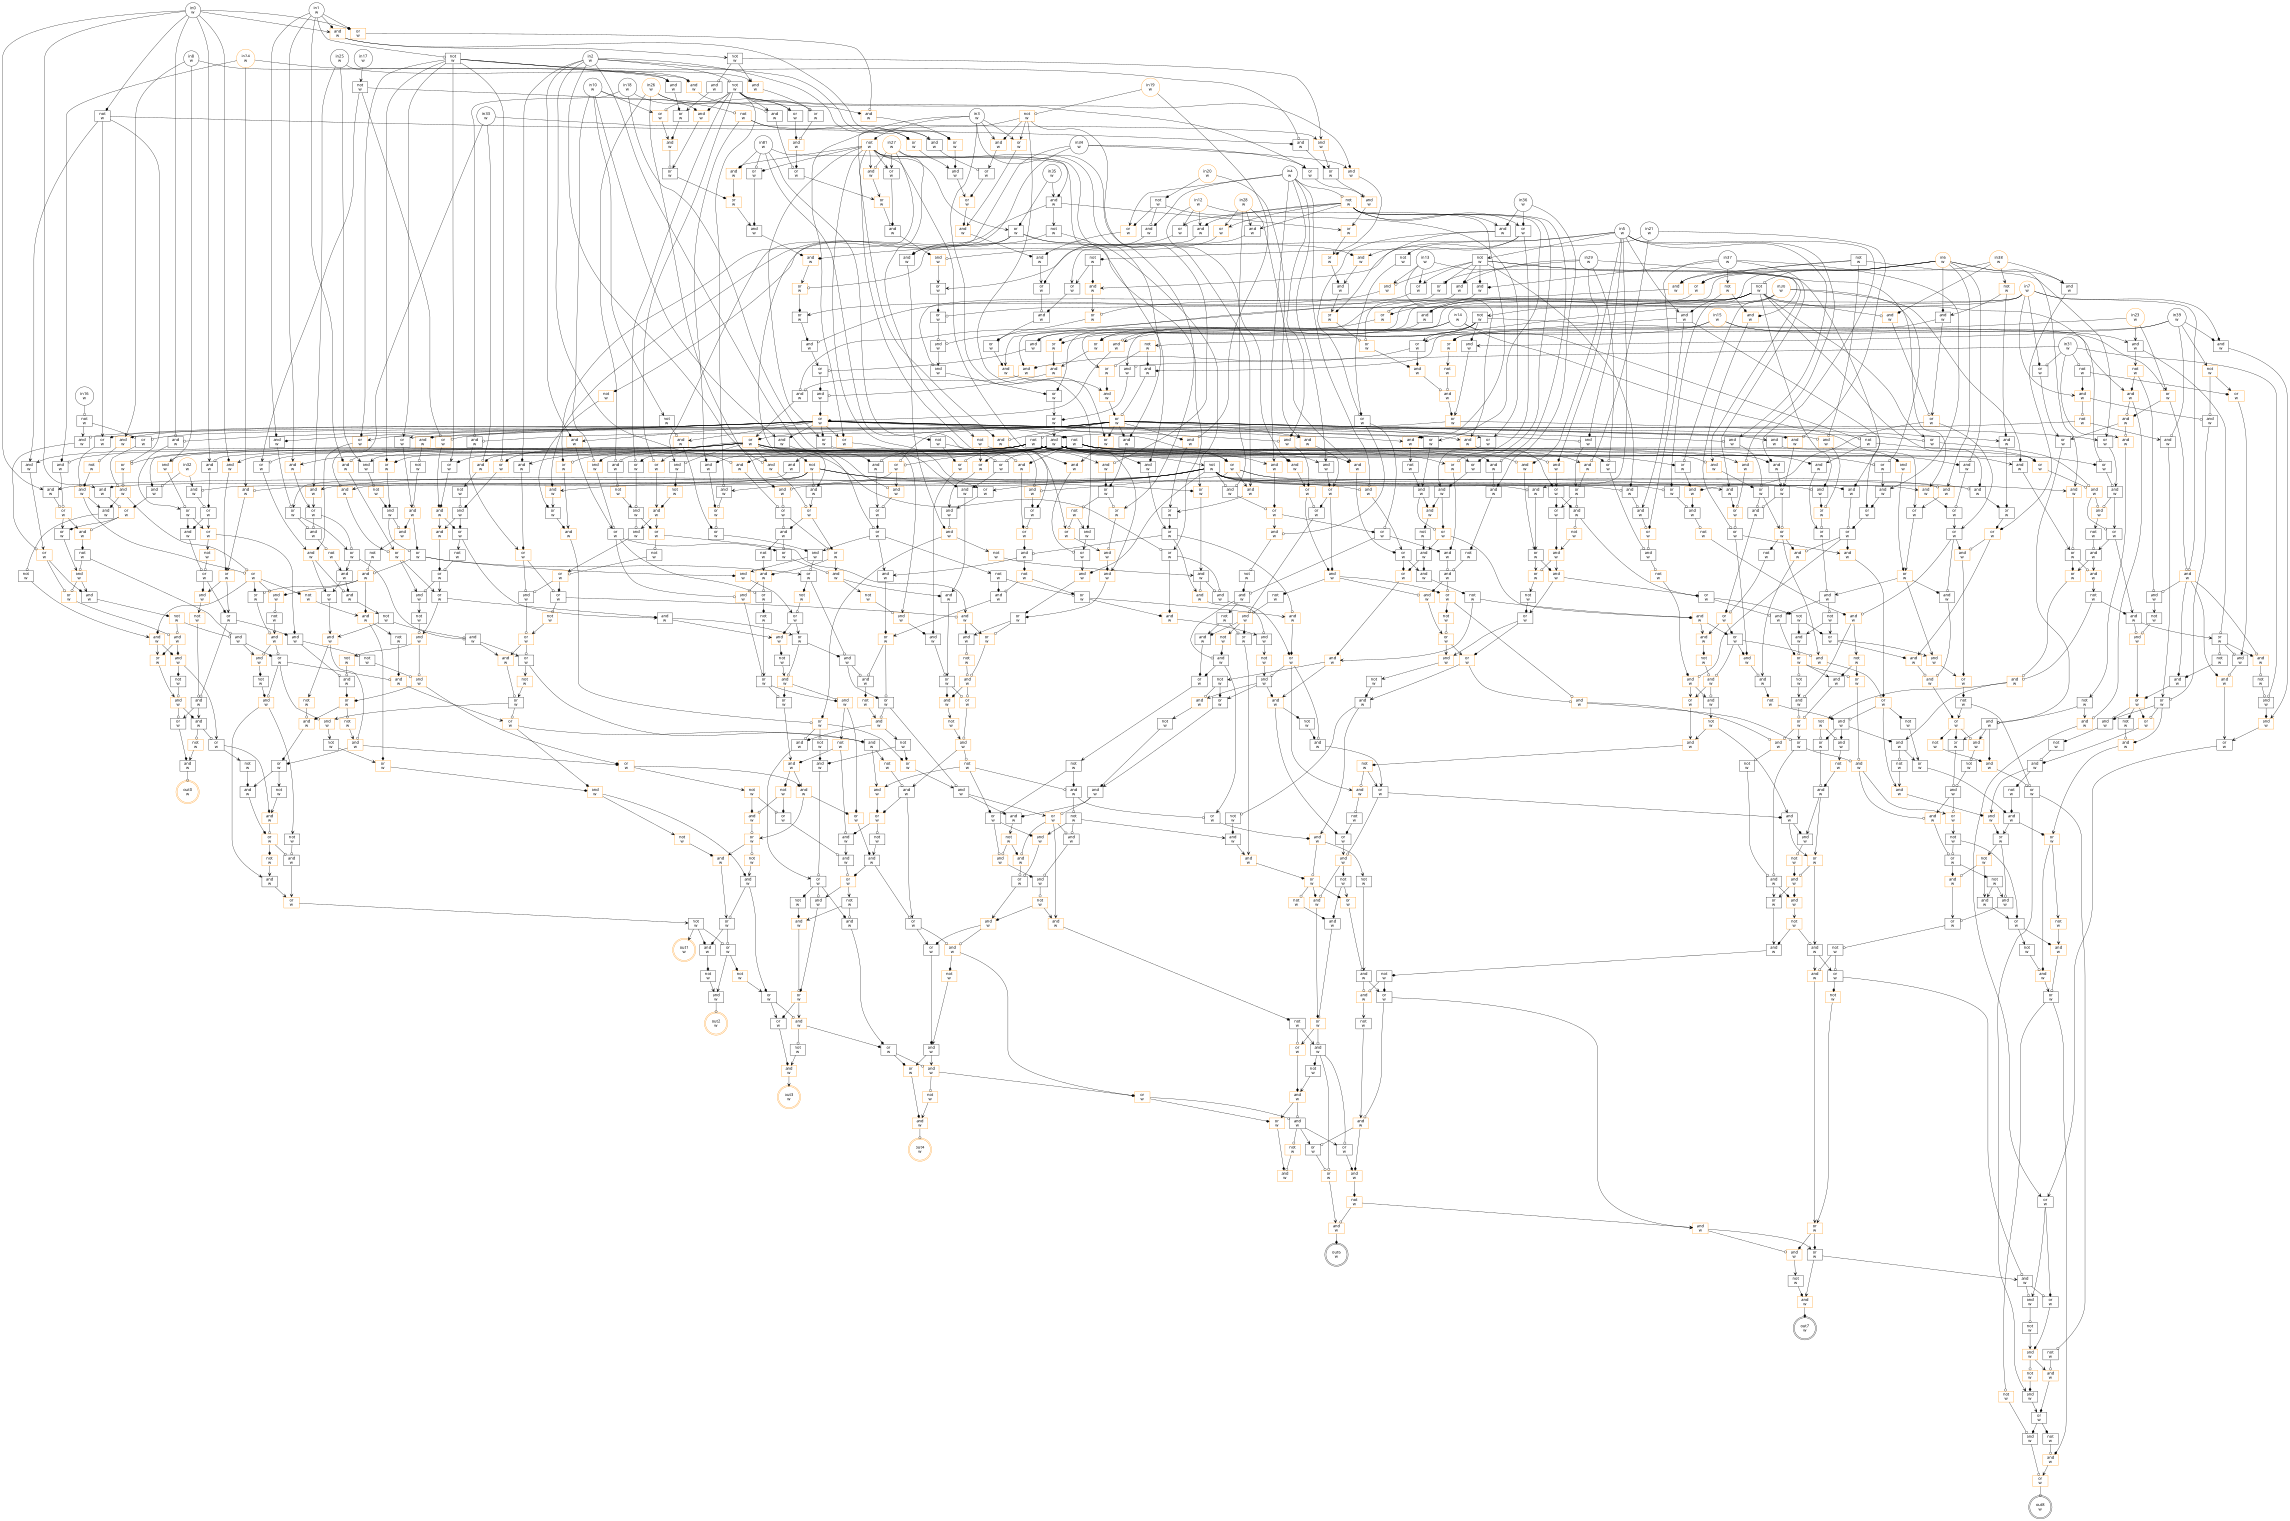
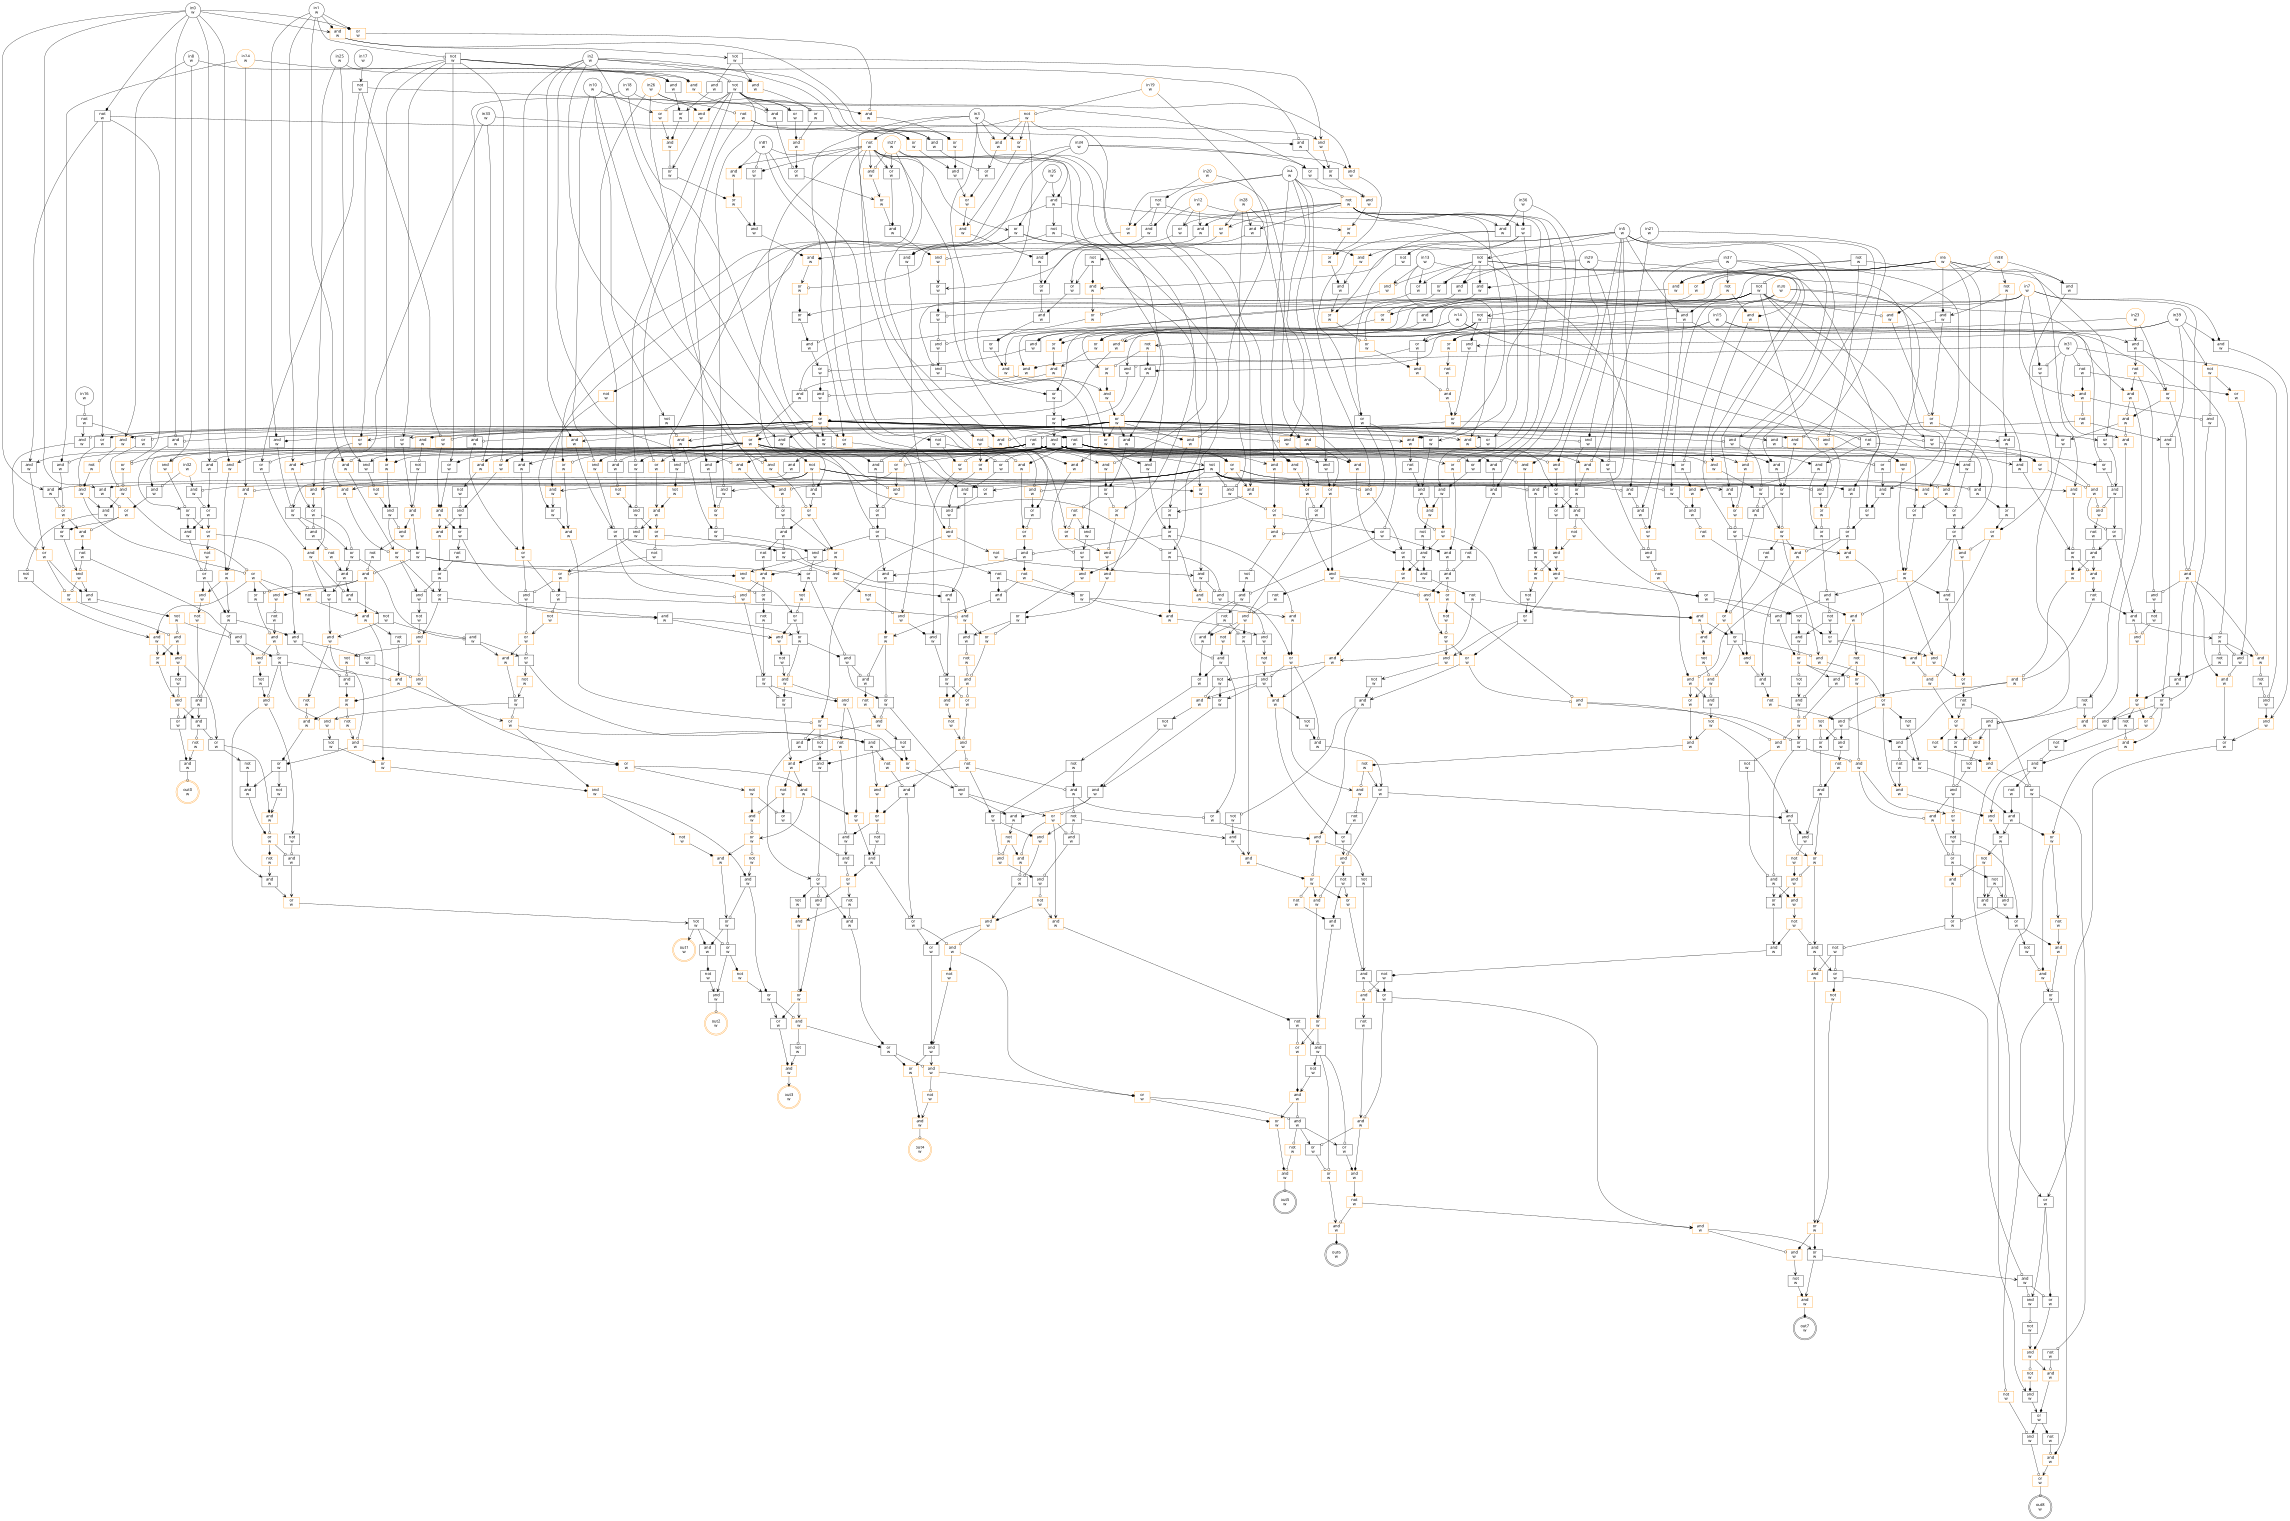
(1717, 317) -> (1717, 317)
none -> (1285, 1202)
